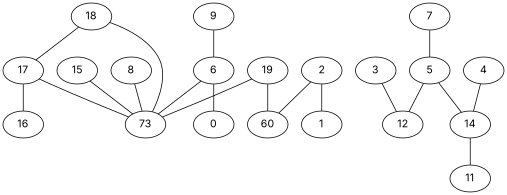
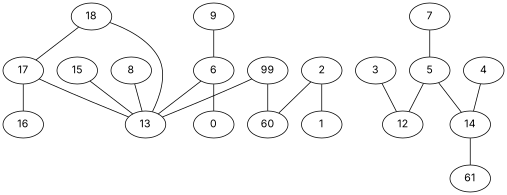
(268, 70) -> (268, 70)
(146, 124) -> (146, 124)
(470, 178) -> (470, 178)
